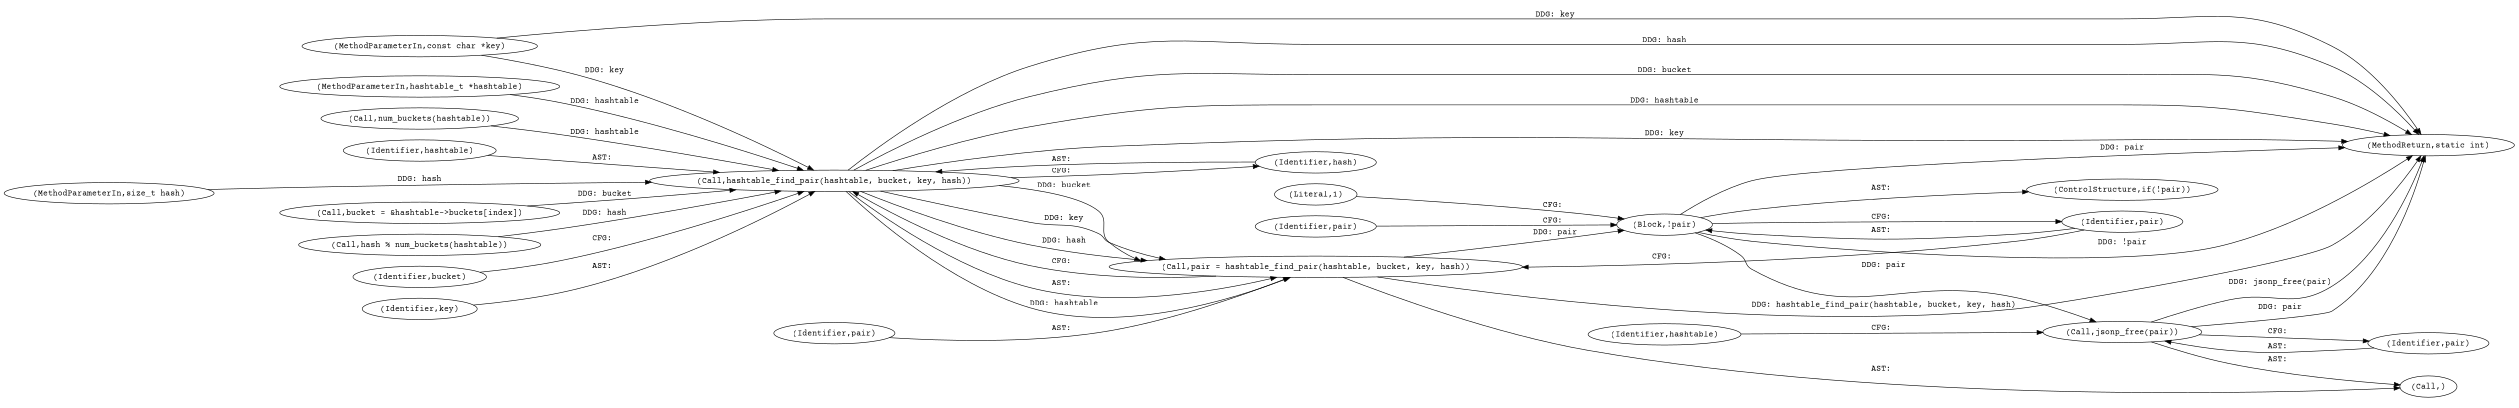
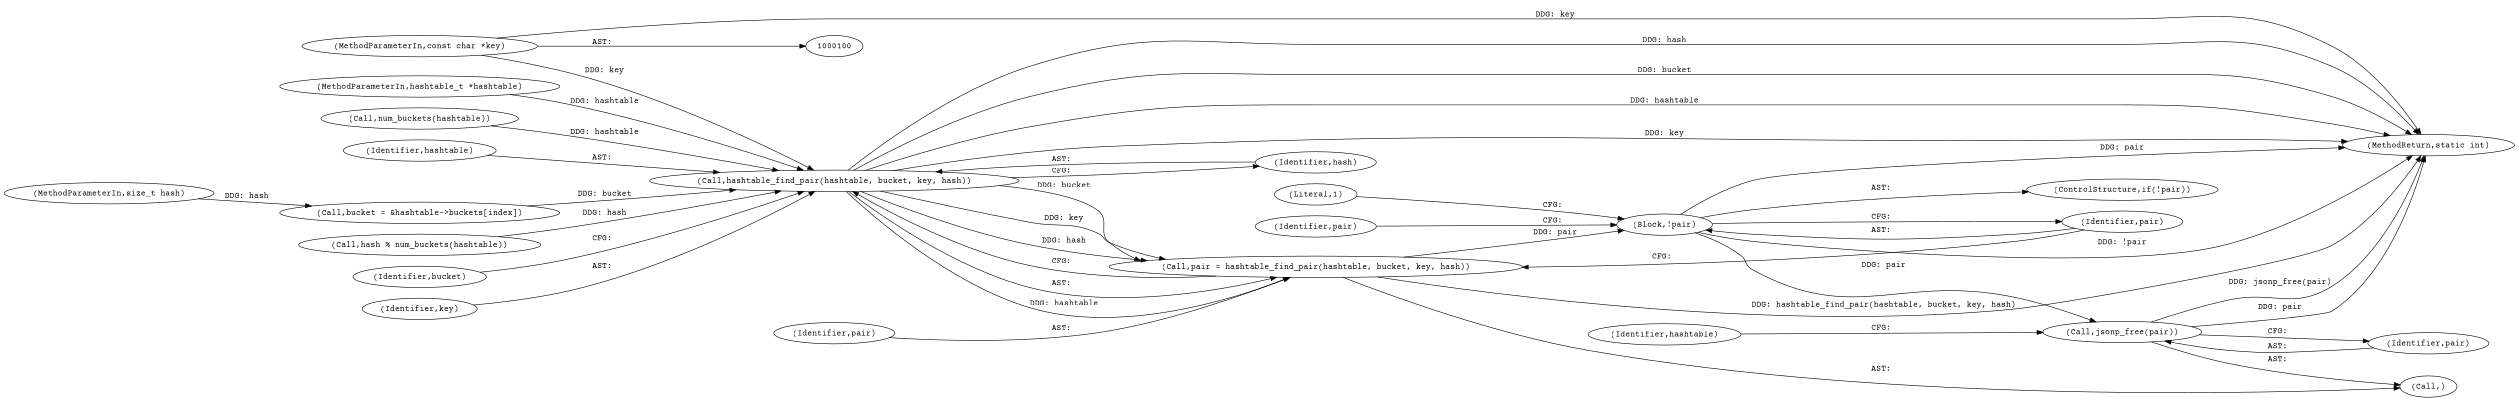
none -> (834, 46)
(426, 185) -> (252, 202)
